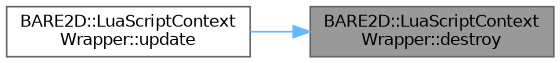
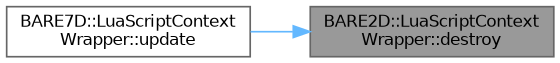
(128, 32) -> (128, 32)
